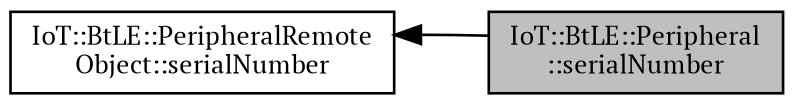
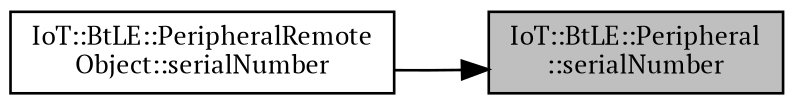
(455, 35) -> (428, 70)
